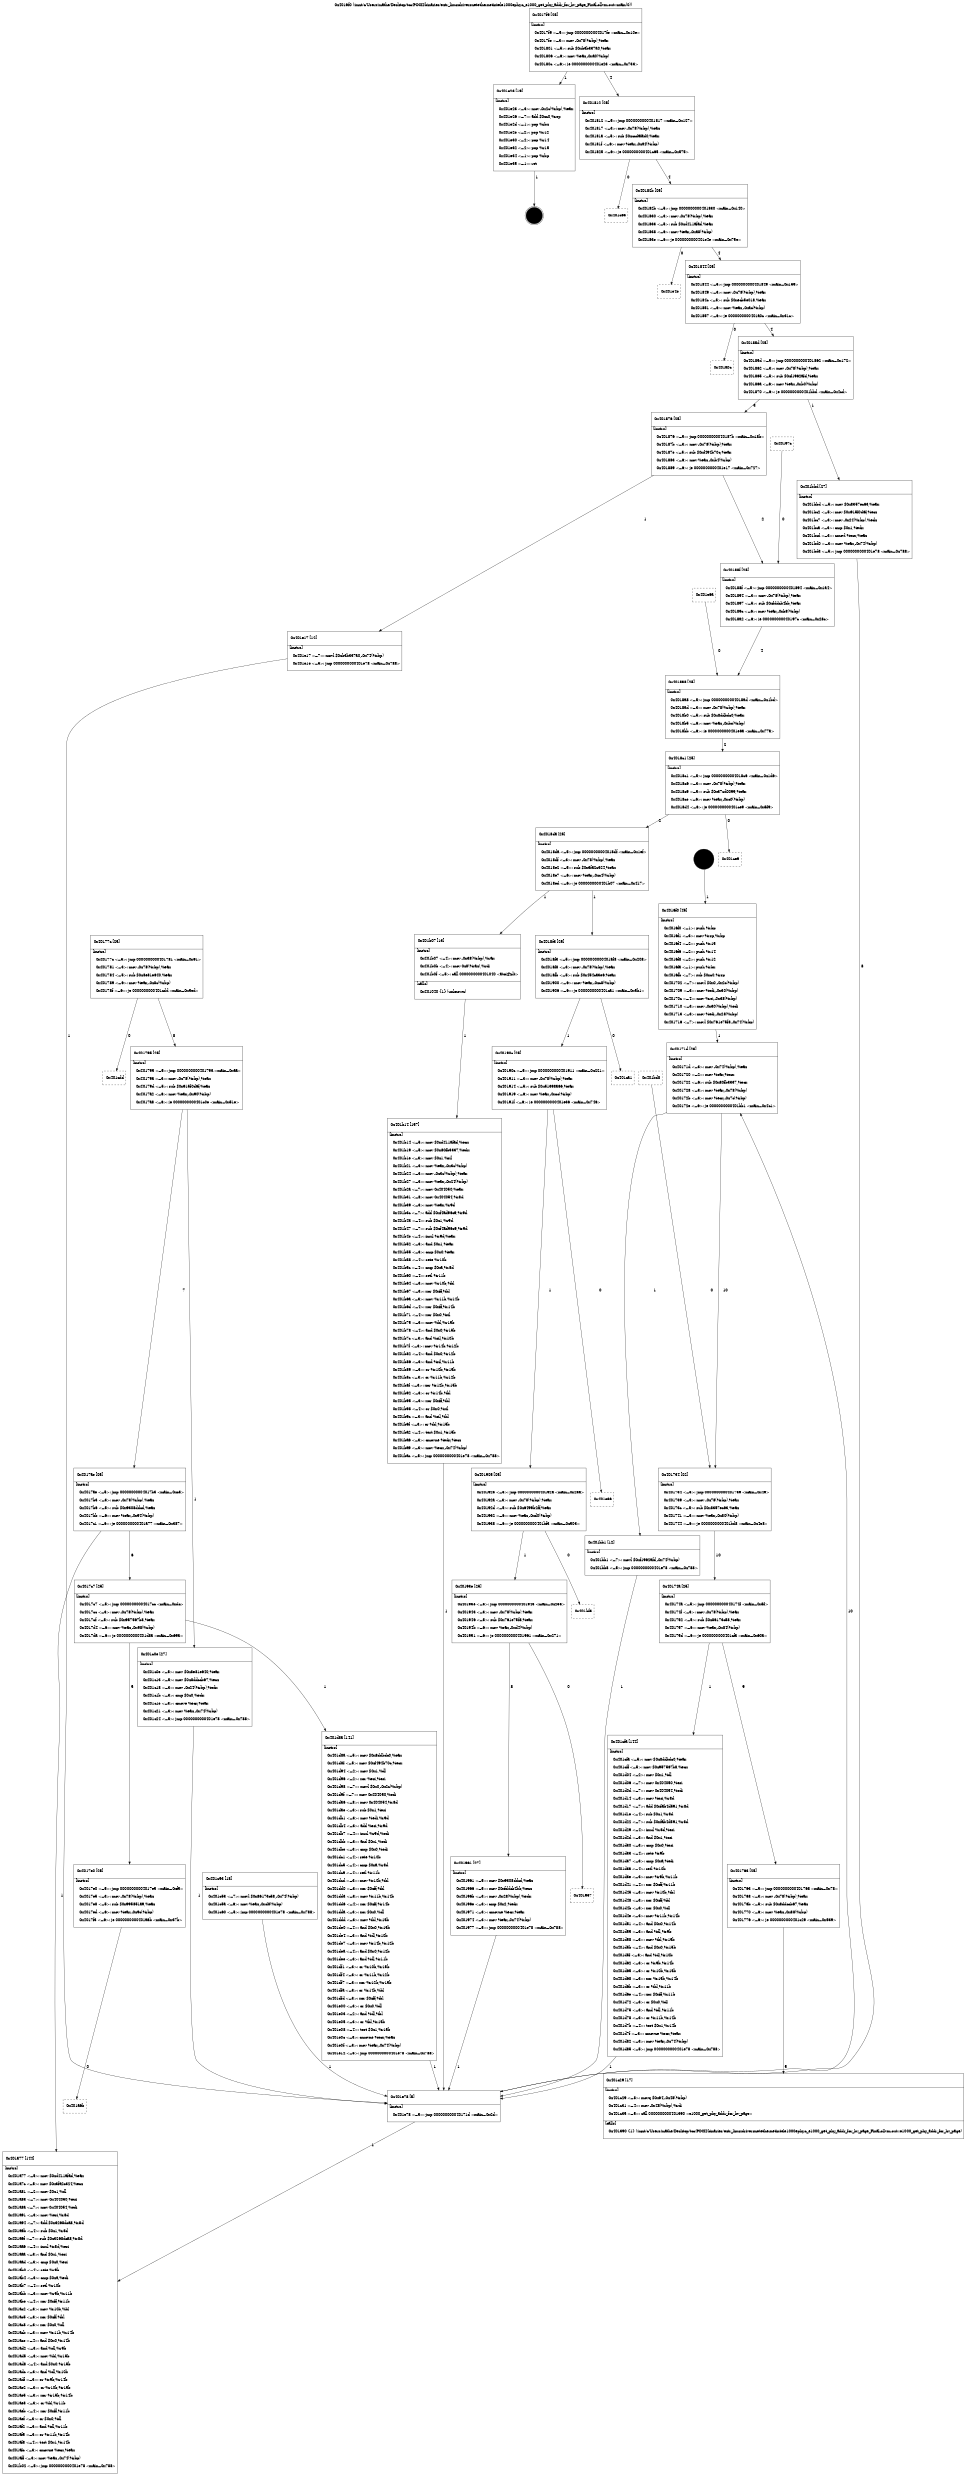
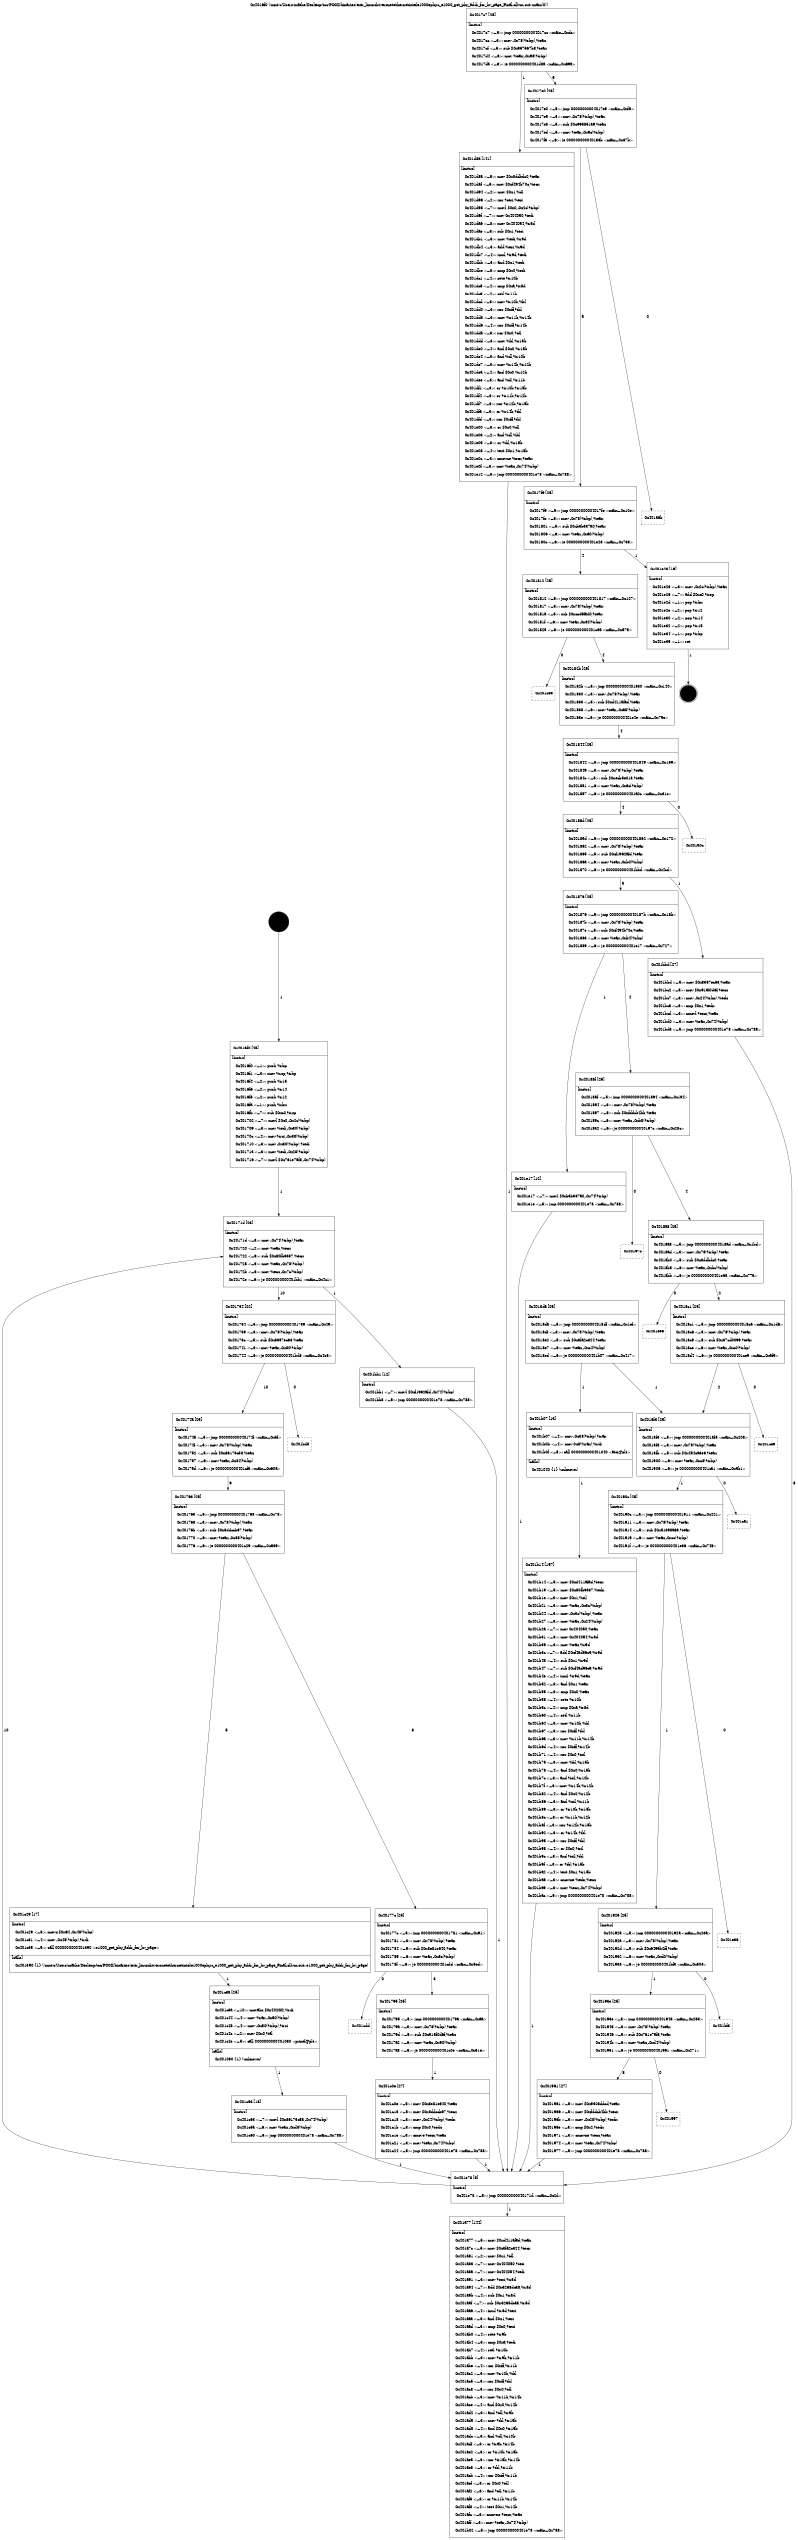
(669, 292) -> none
none -> (580, 316)
(780, 506) -> (632, 1189)
(711, 637) -> (667, 1302)
(658, 821) -> (711, 1387)
(681, 1275) -> (291, 1399)
(130, 1499) -> none
none -> (329, 1730)
(665, 1896) -> none
none -> (264, 2026)
